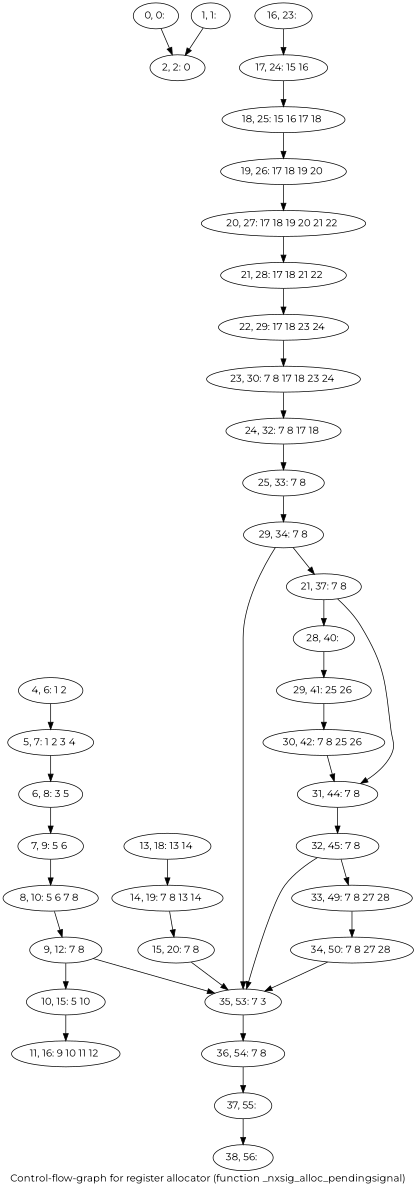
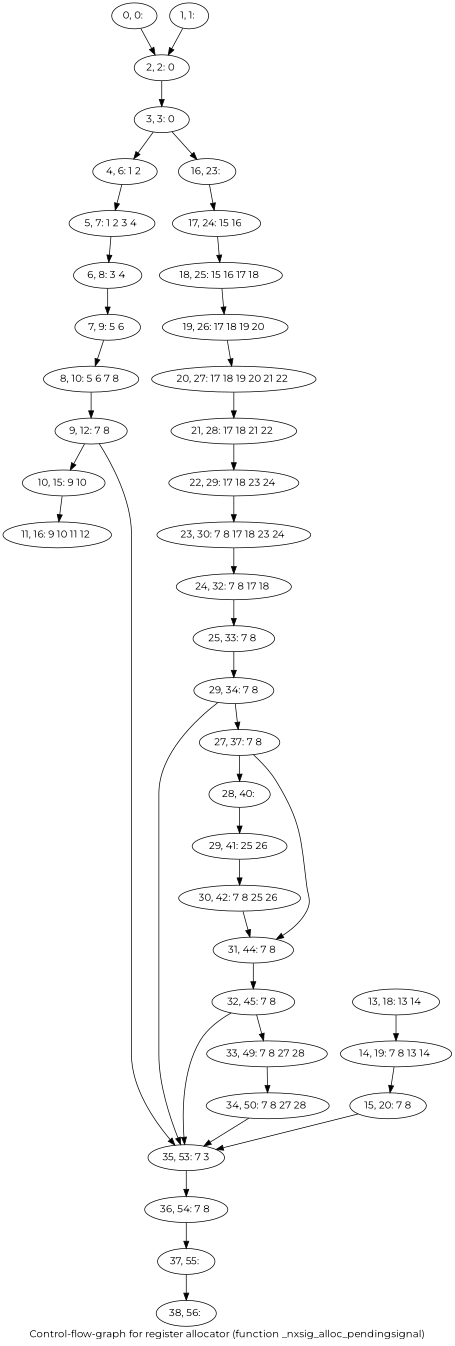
none -> (162, 120)
(324, 587) -> (240, 742)
(51, 794) -> (108, 275)
(66, 1002) -> (64, 483)
